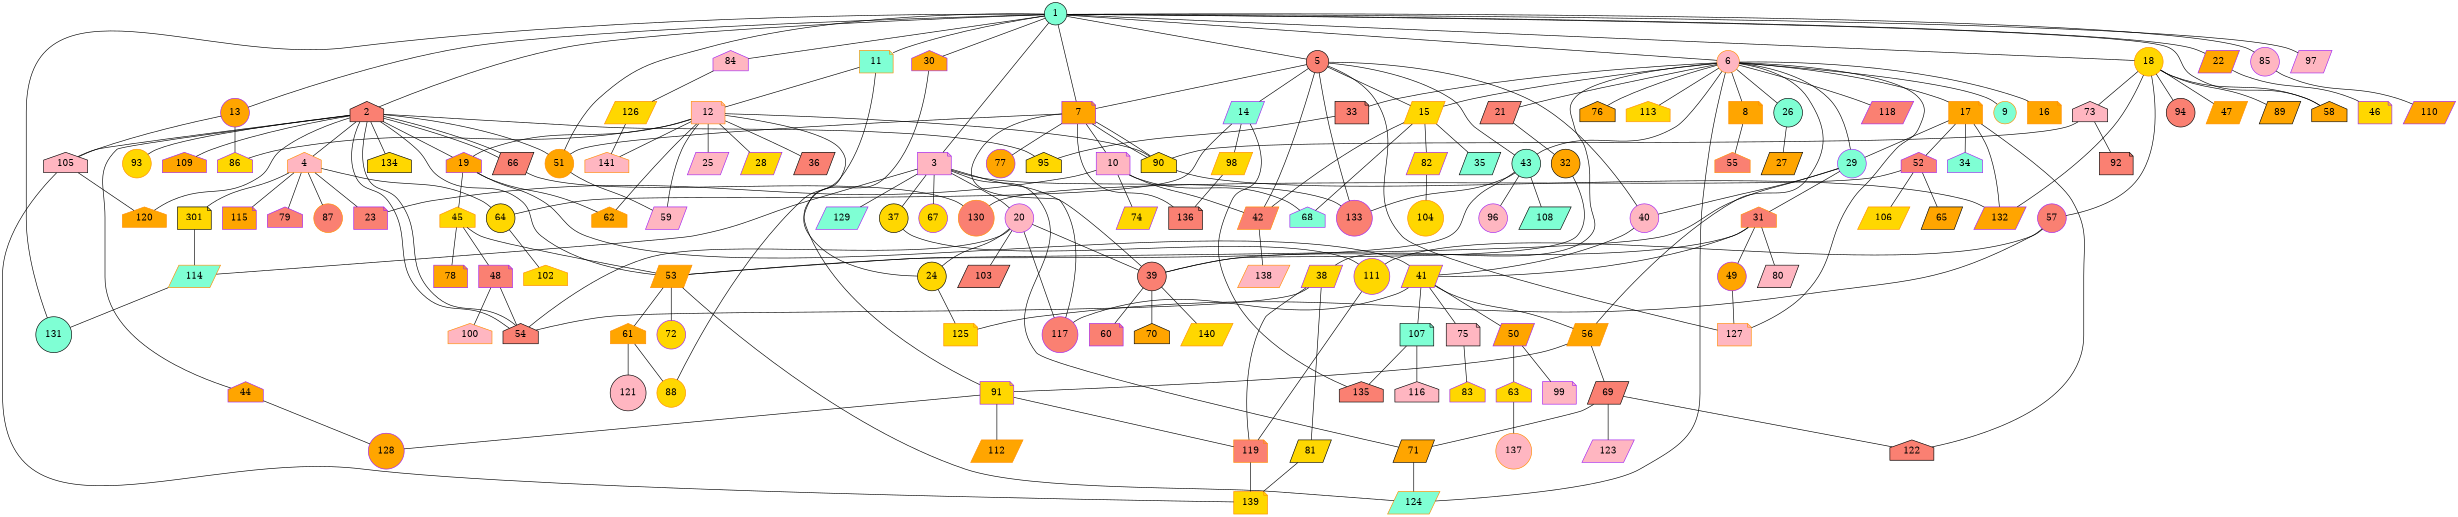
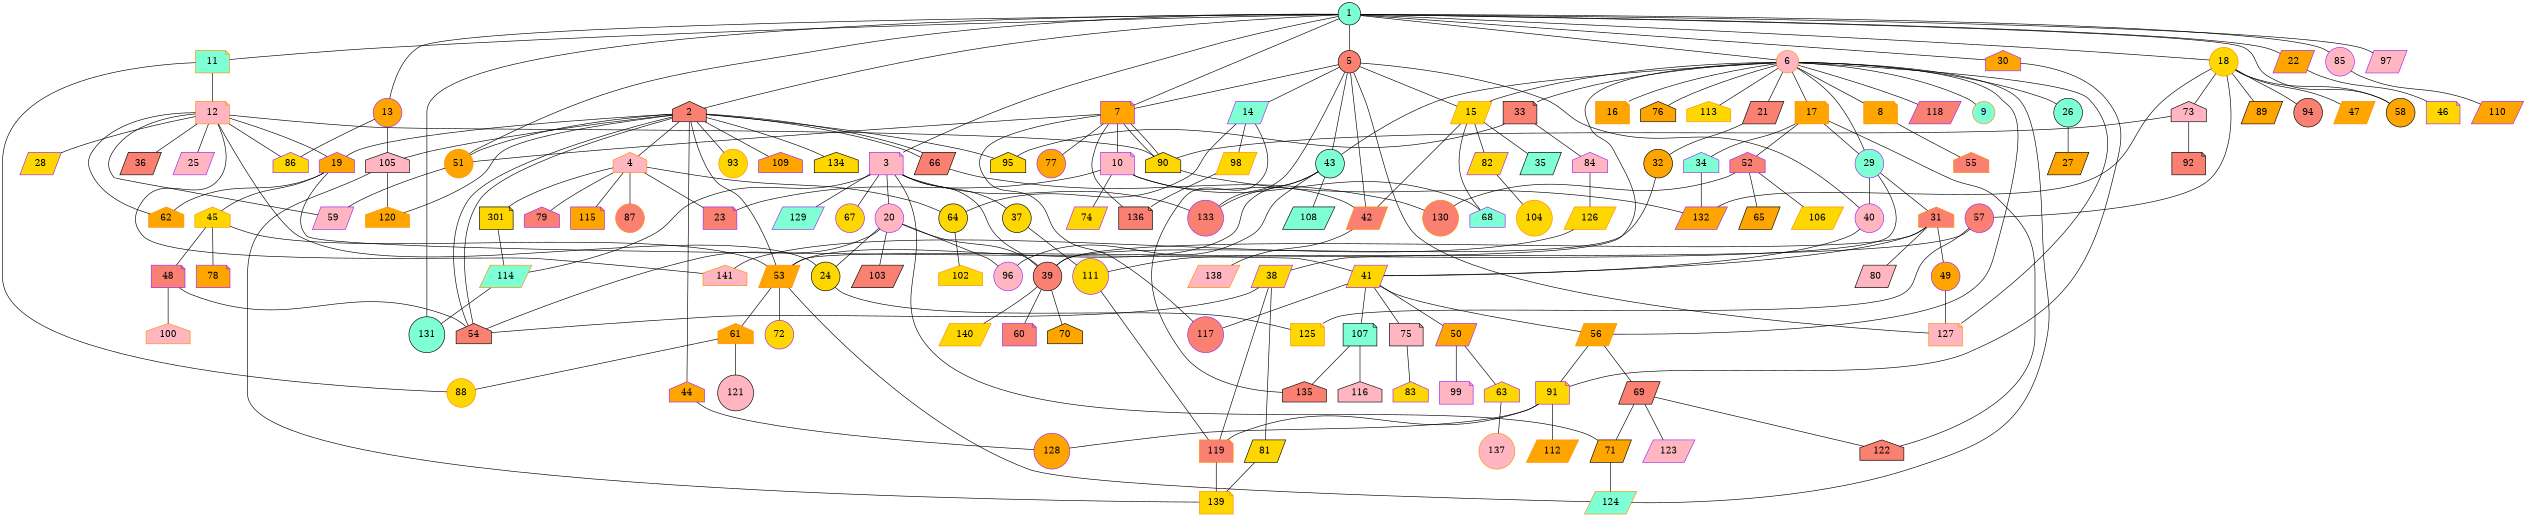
(896, 37) -> (1558, 140)
(2329, 113) -> (2401, 113)
(1993, 163) -> (1701, 190)
(1041, 279) -> (961, 247)
